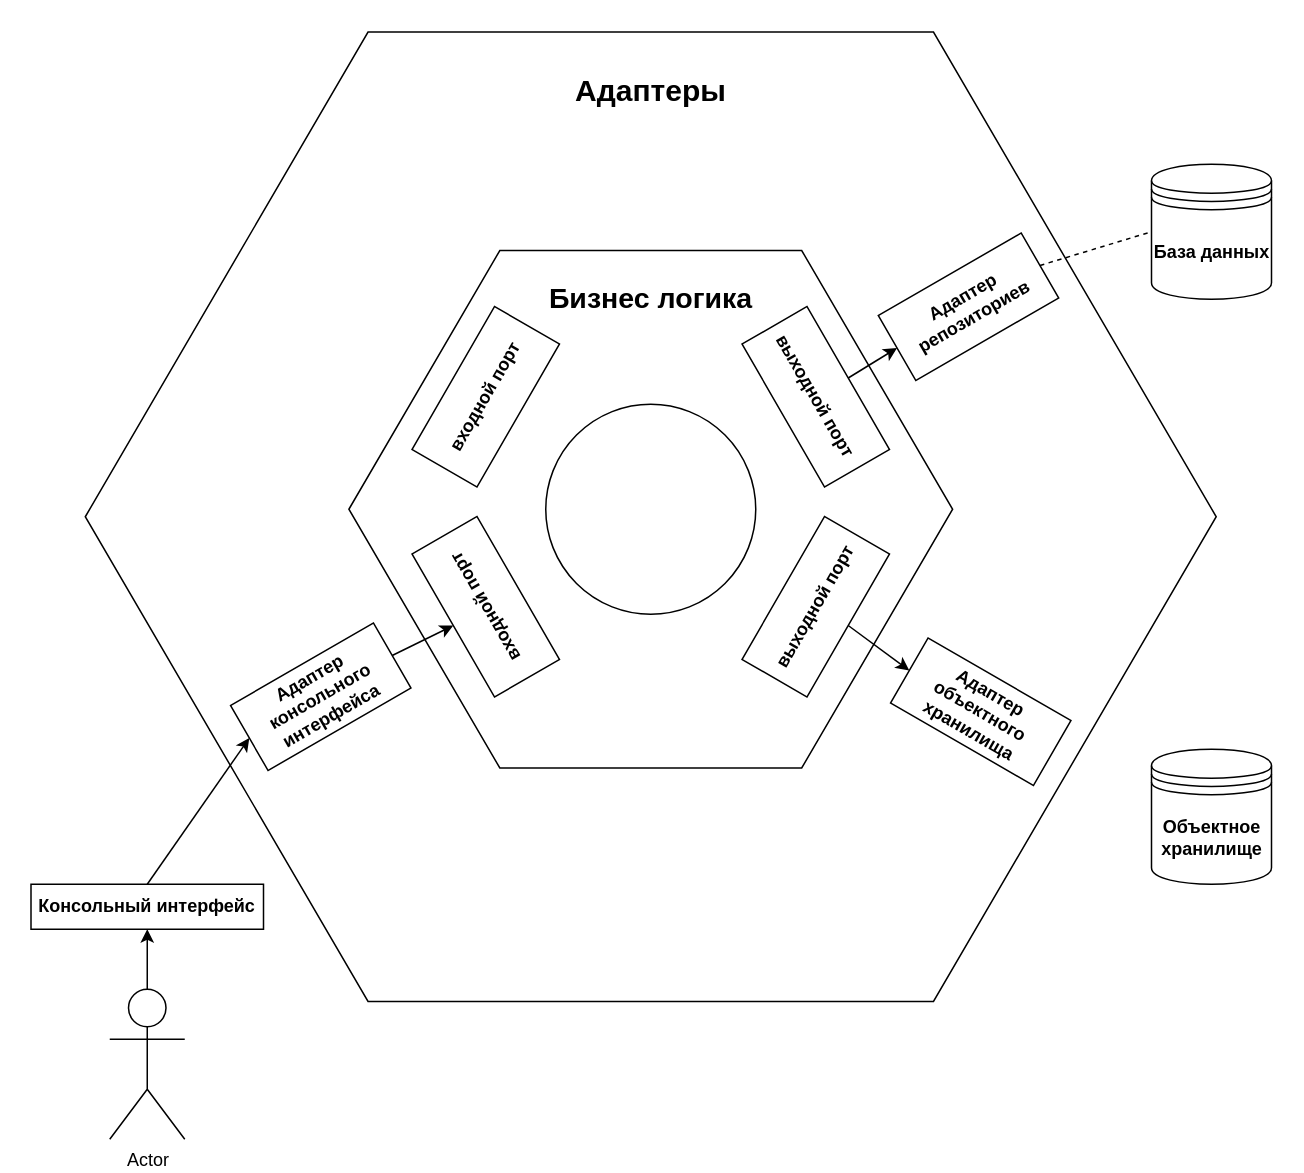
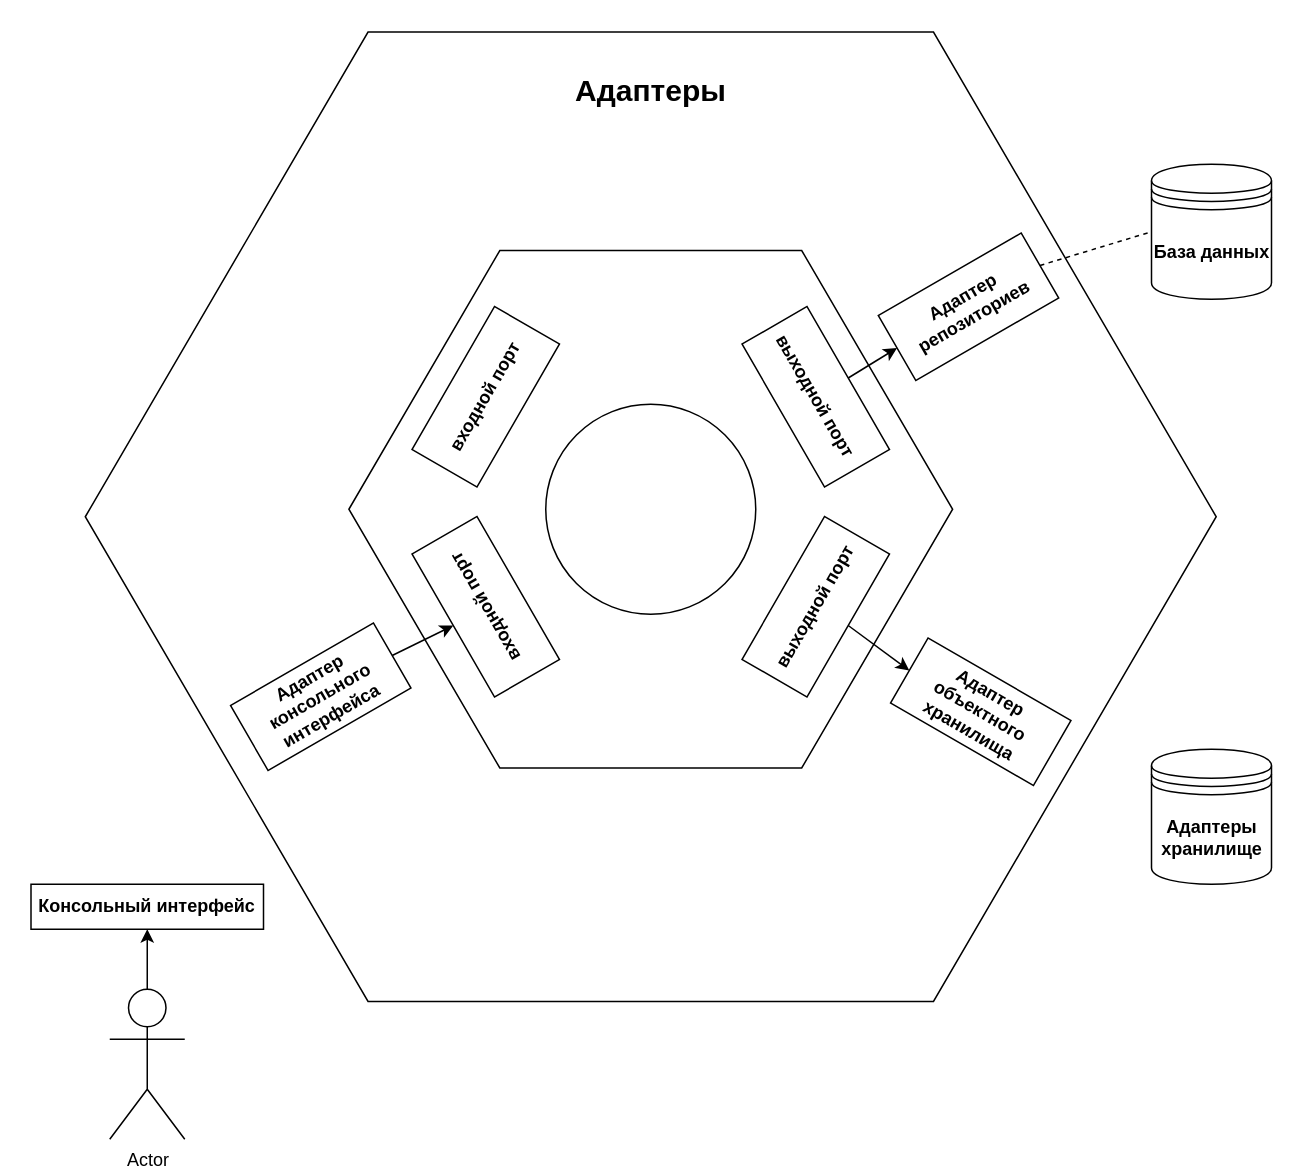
(651, 299) -> none
(195, 815) -> none
(1212, 838) -> (1212, 838)
